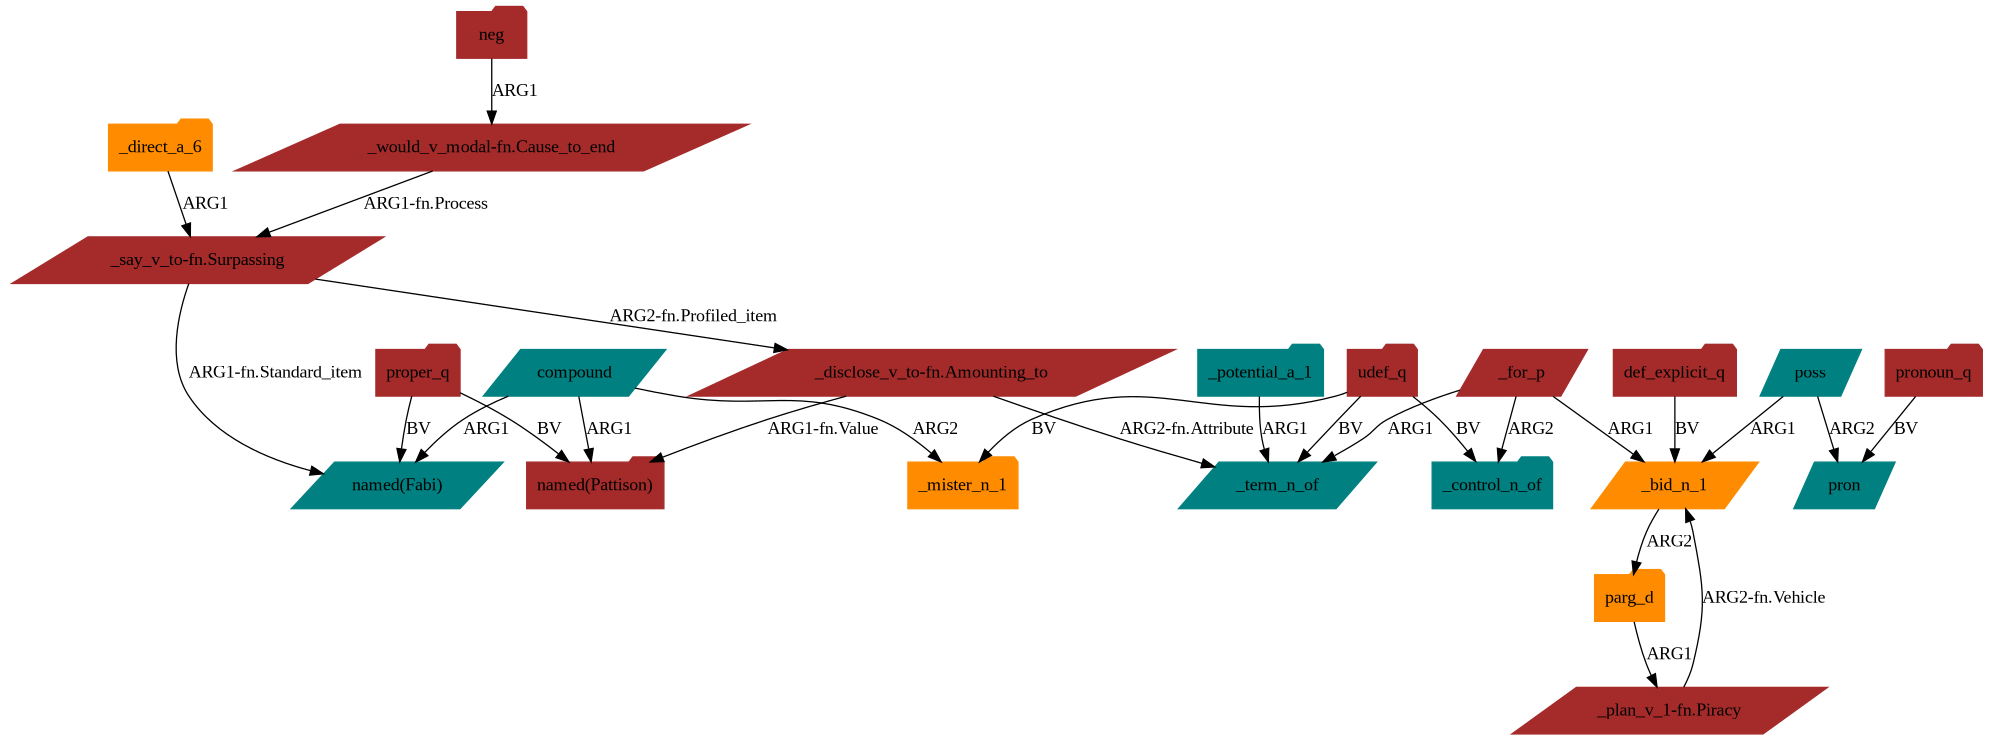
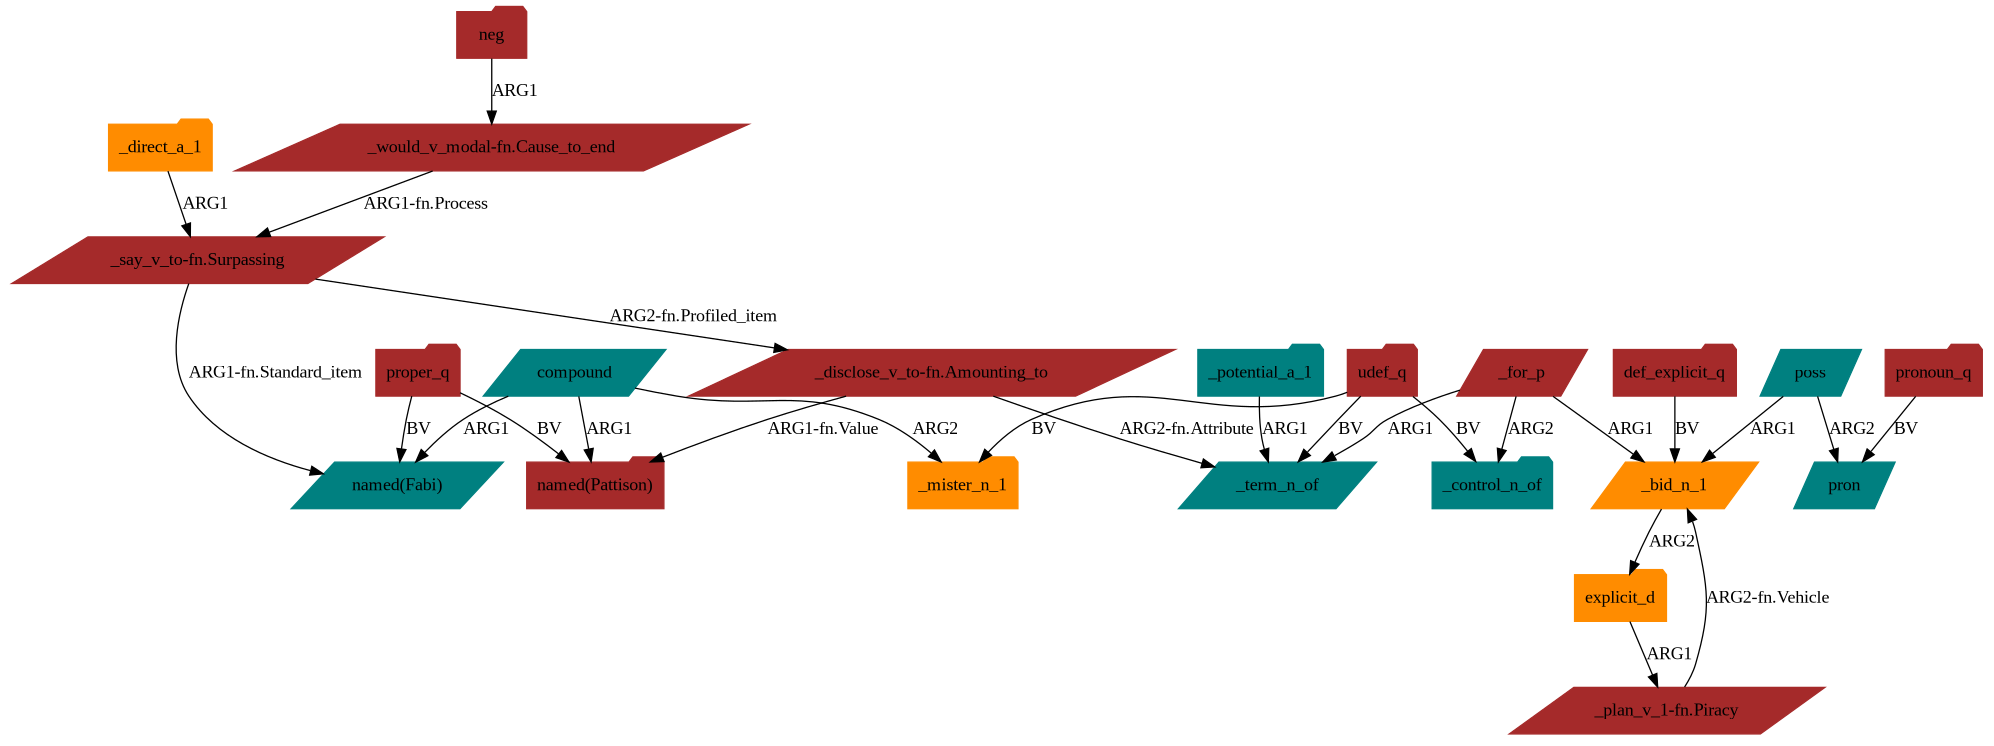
(160, 148) -> (160, 148)
(1630, 598) -> (1621, 598)
